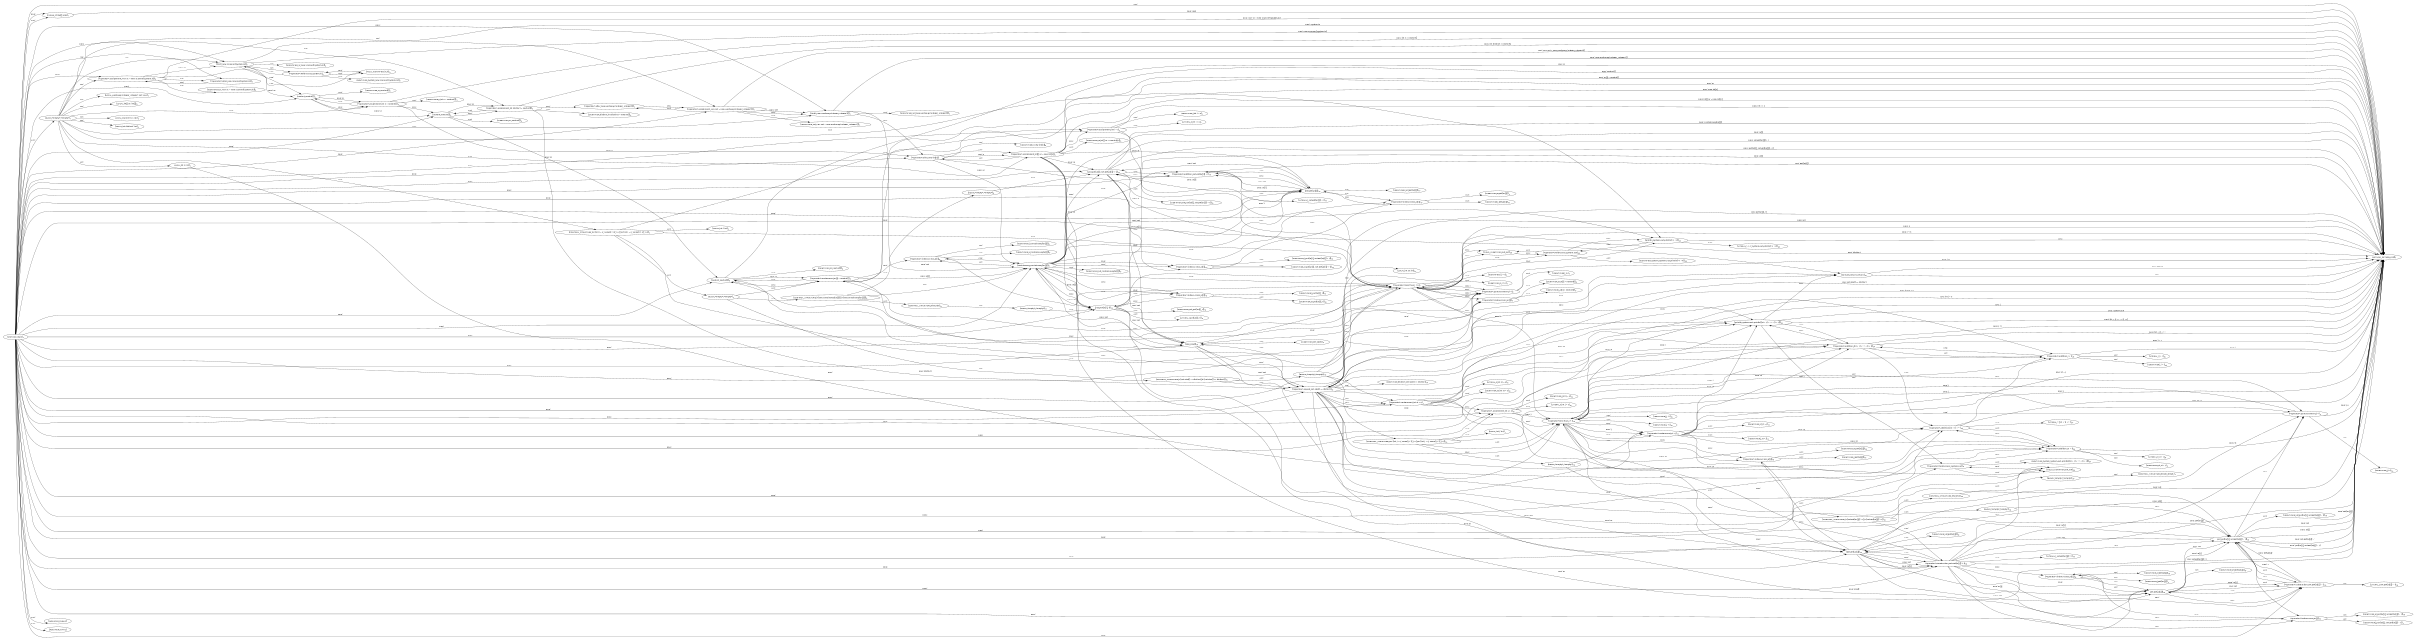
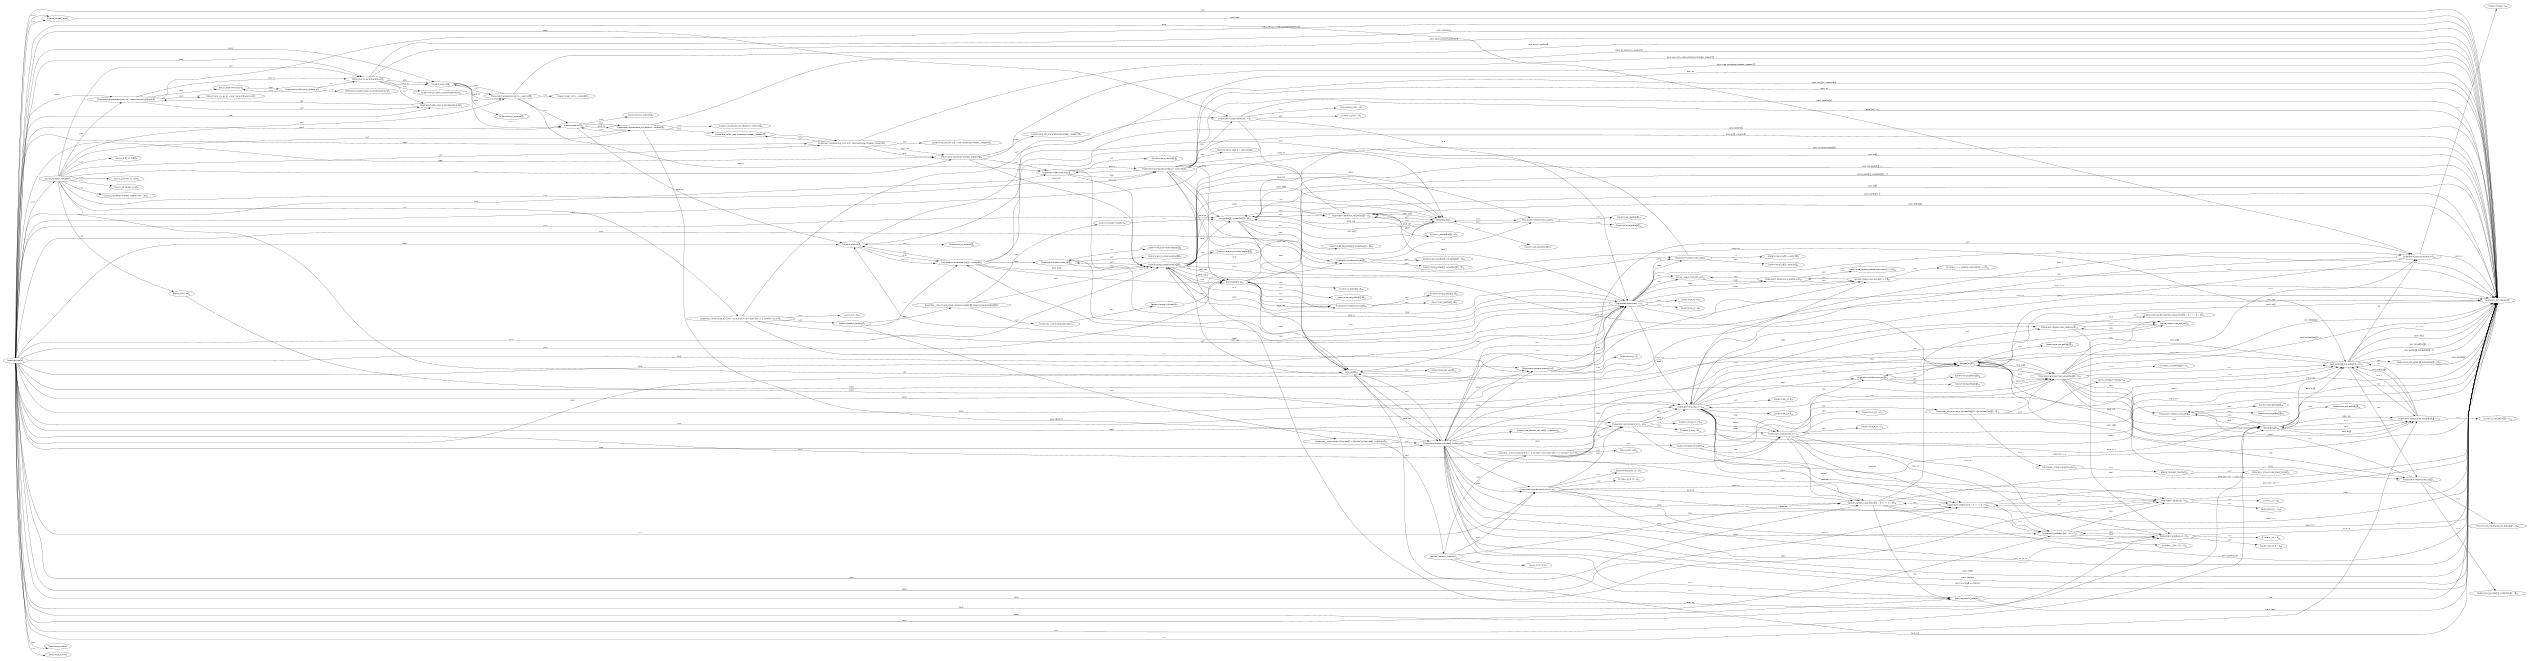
(268, 69) -> (402, 93)
(1455, 286) -> none
